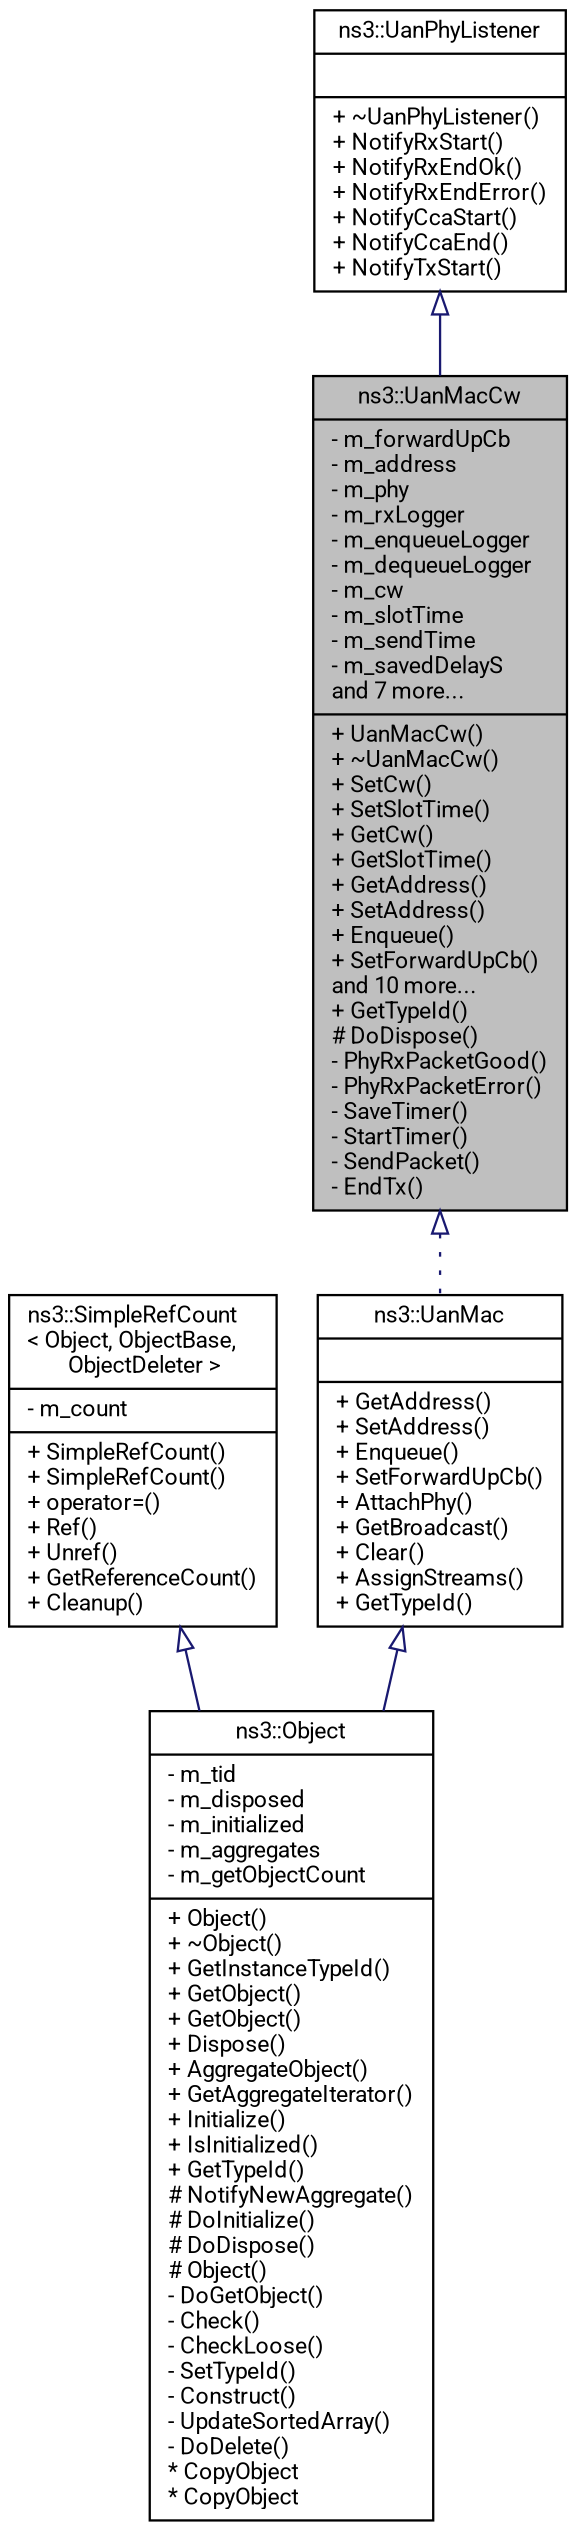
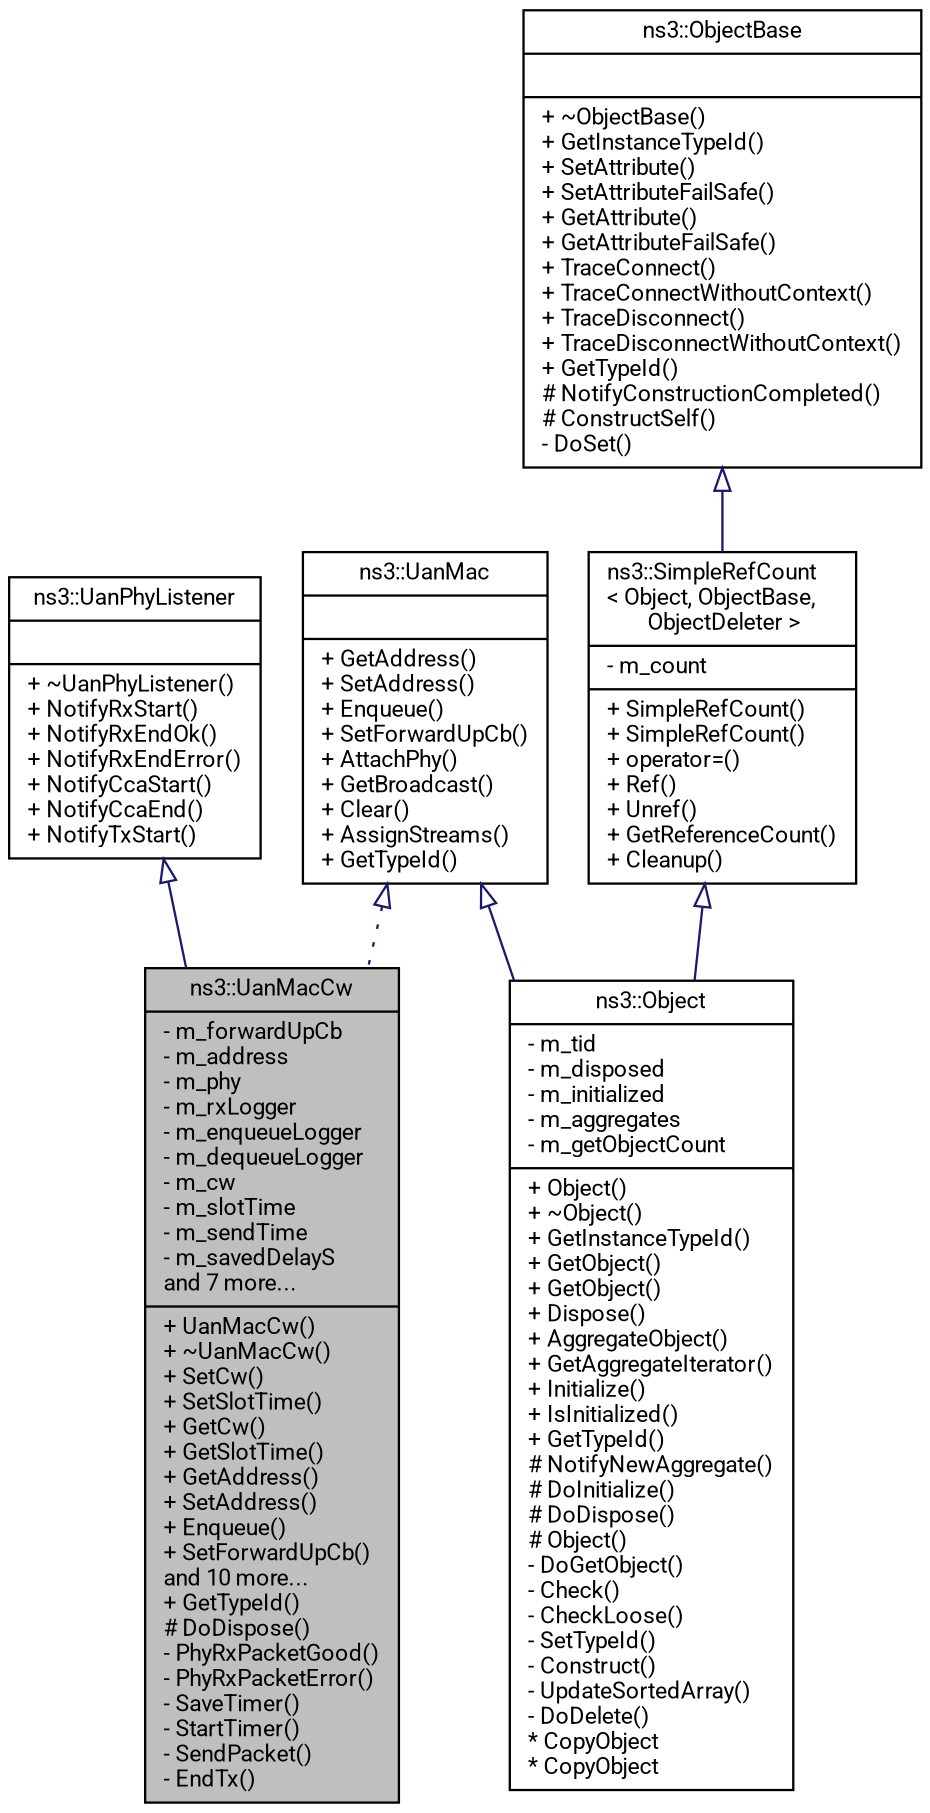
none -> (722, 239)
(440, 1264) -> (375, 937)
